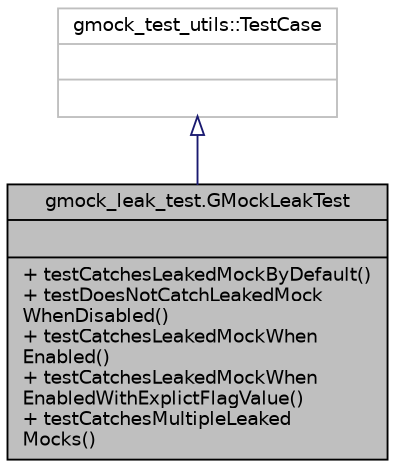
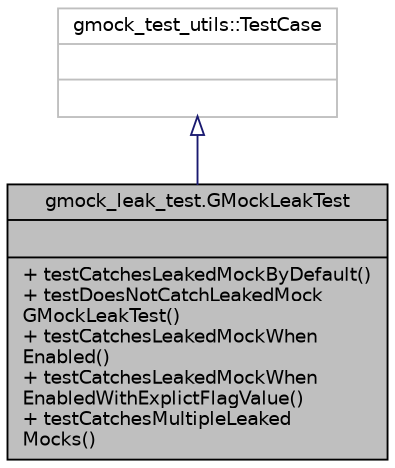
(96, 316) -> (102, 316)
